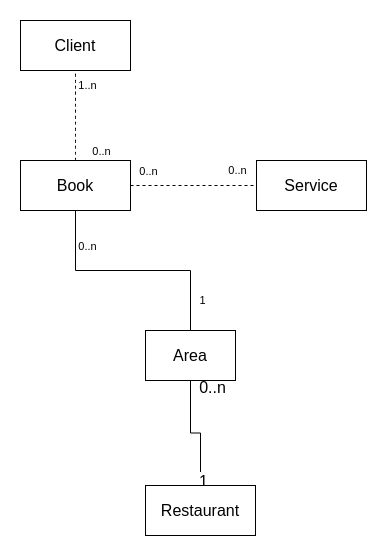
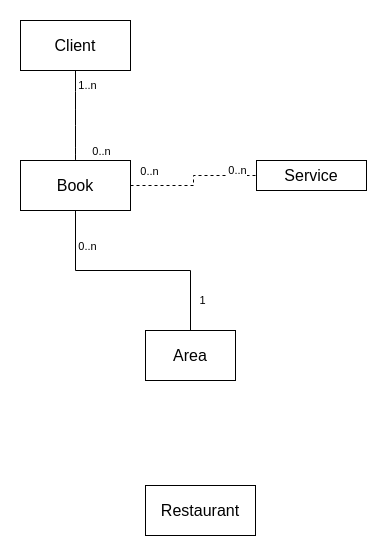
(76, 113) -> (76, 113)
(312, 186) -> (312, 176)
(193, 433) -> none
